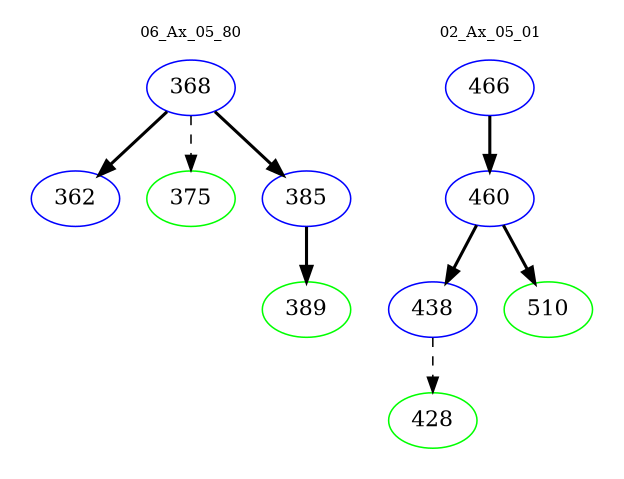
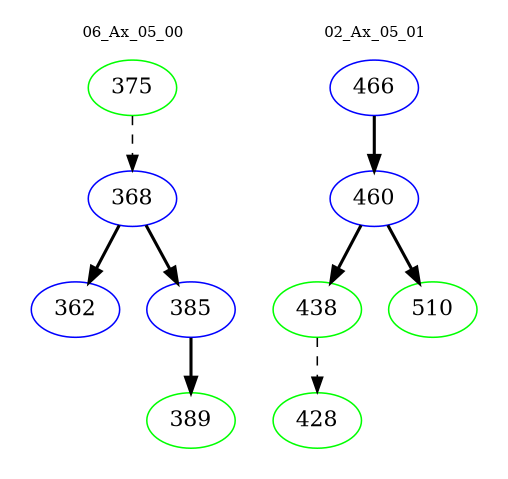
(191, 33) -> (133, 33)
(191, 136) -> (132, 136)
(433, 310) -> (317, 310)
